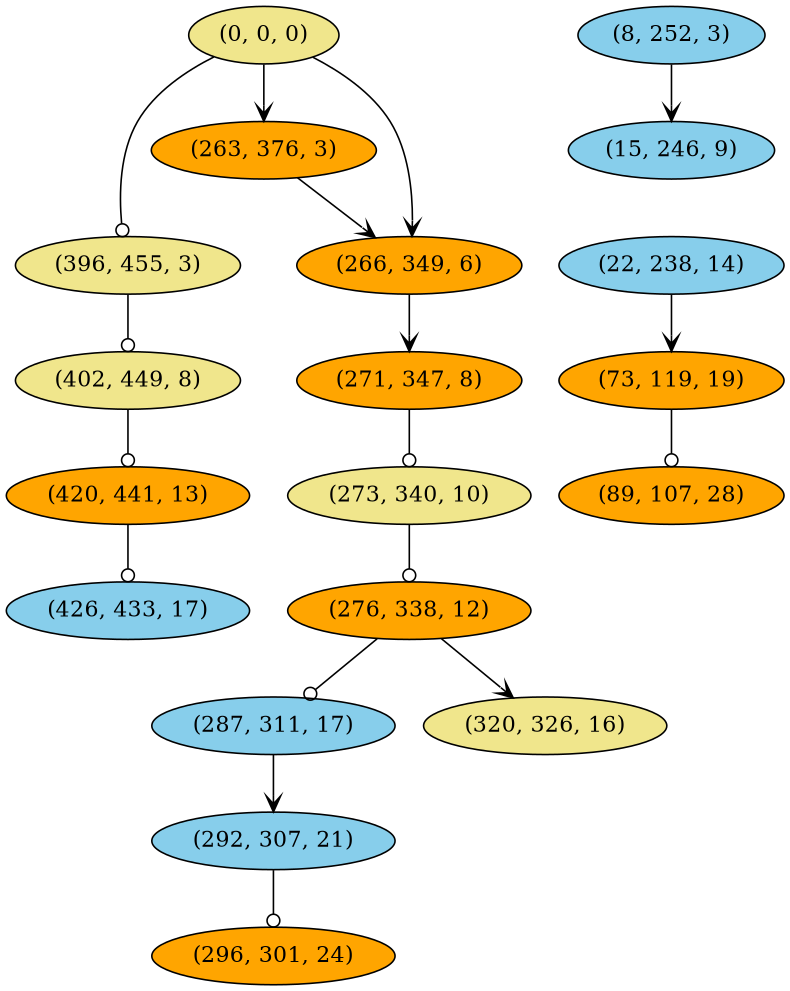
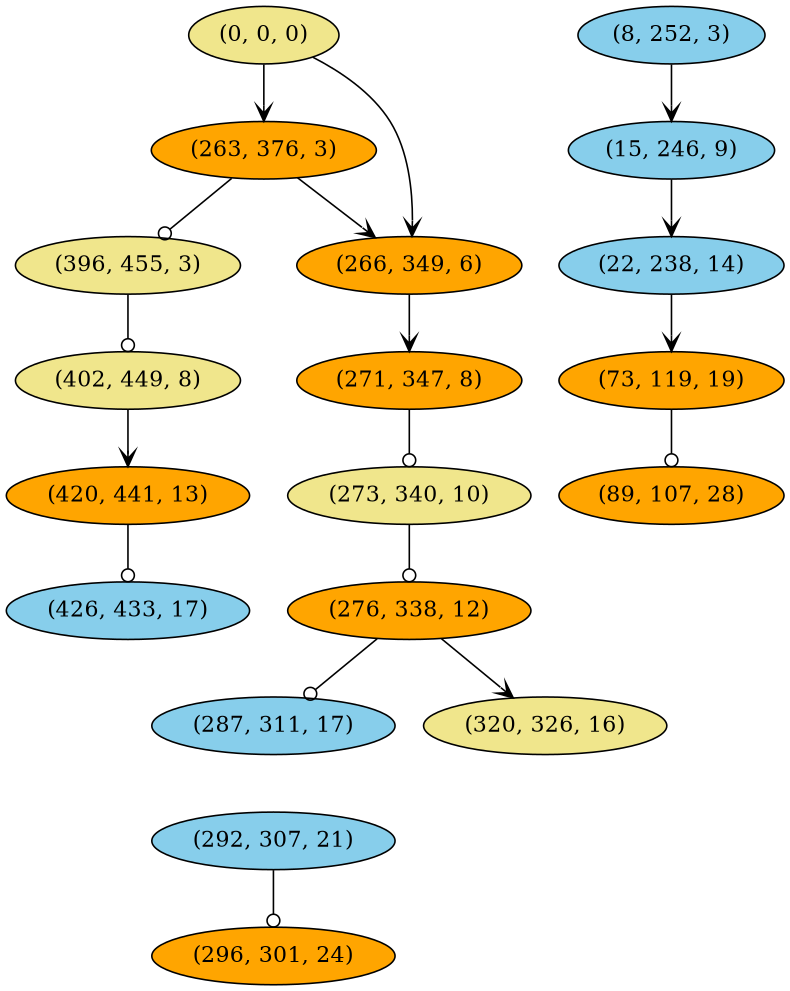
(137, 123) -> (201, 204)
none -> (671, 200)
(128, 432) -> (128, 432)
(273, 775) -> none
